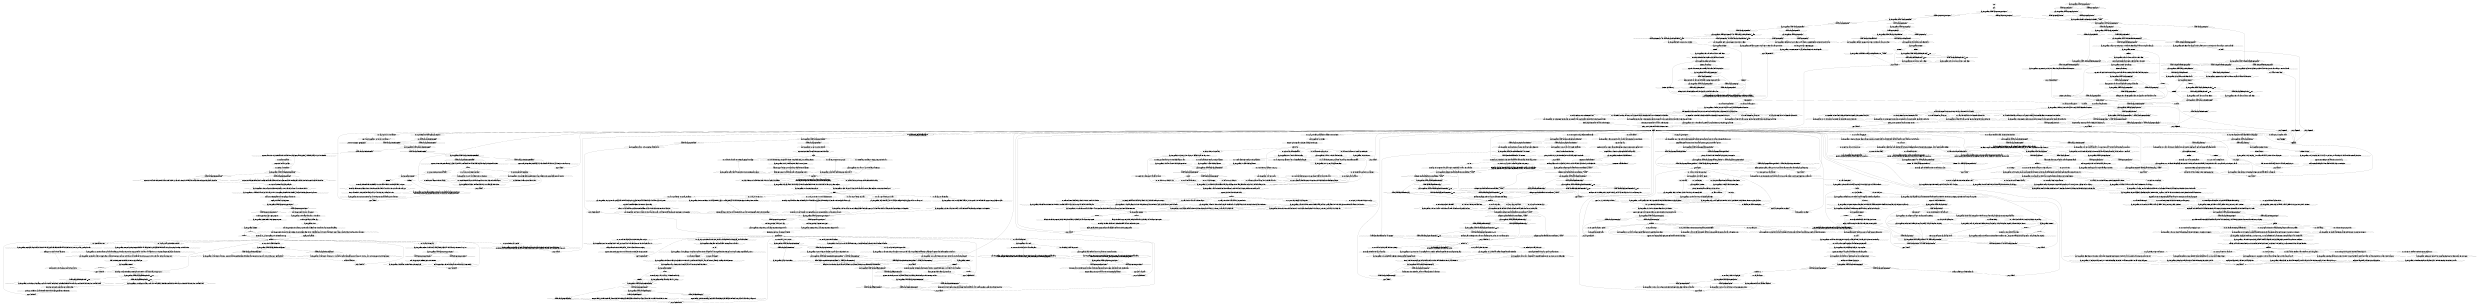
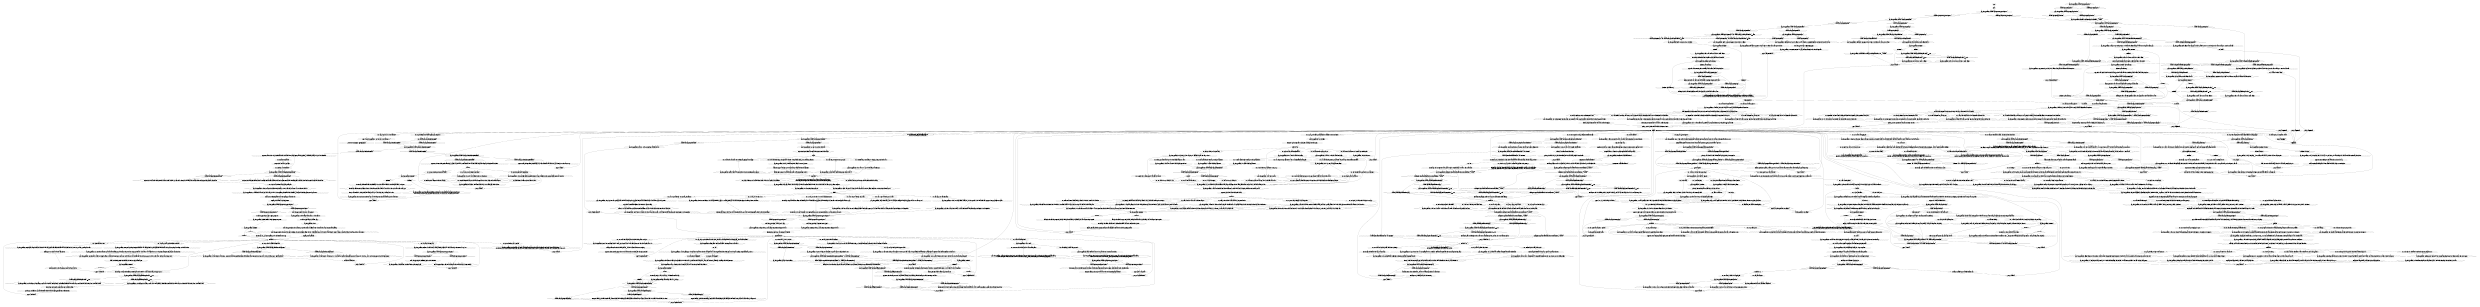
none -> (1421, 276)
